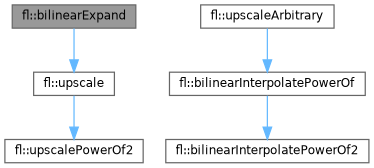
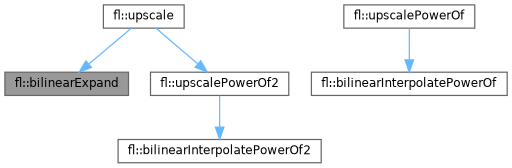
(267, 17) -> (409, 17)
(74, 44) -> (110, 46)
(267, 111) -> (220, 111)
